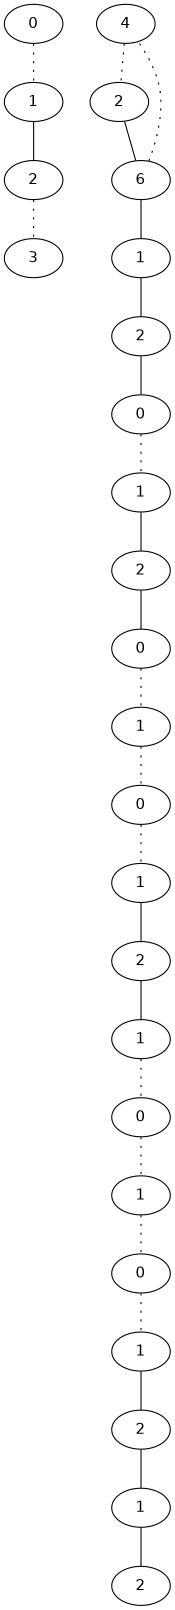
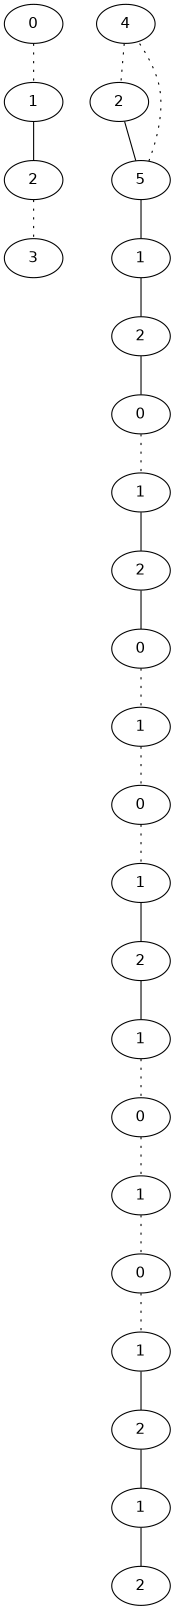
(141, 180) -> (141, 180)
